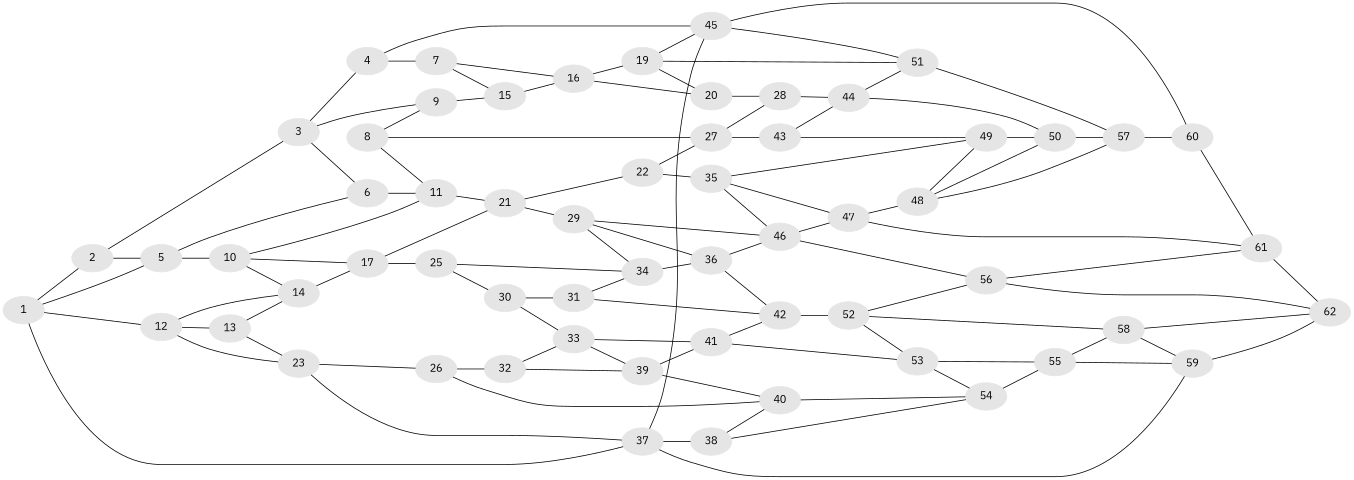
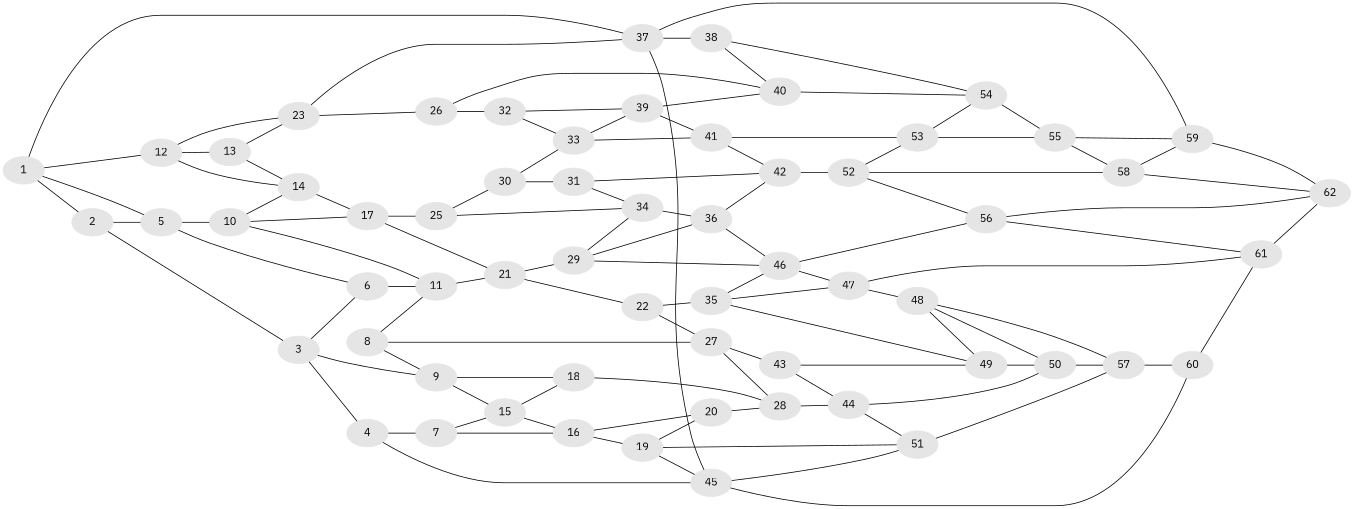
none -> (574, 377)
